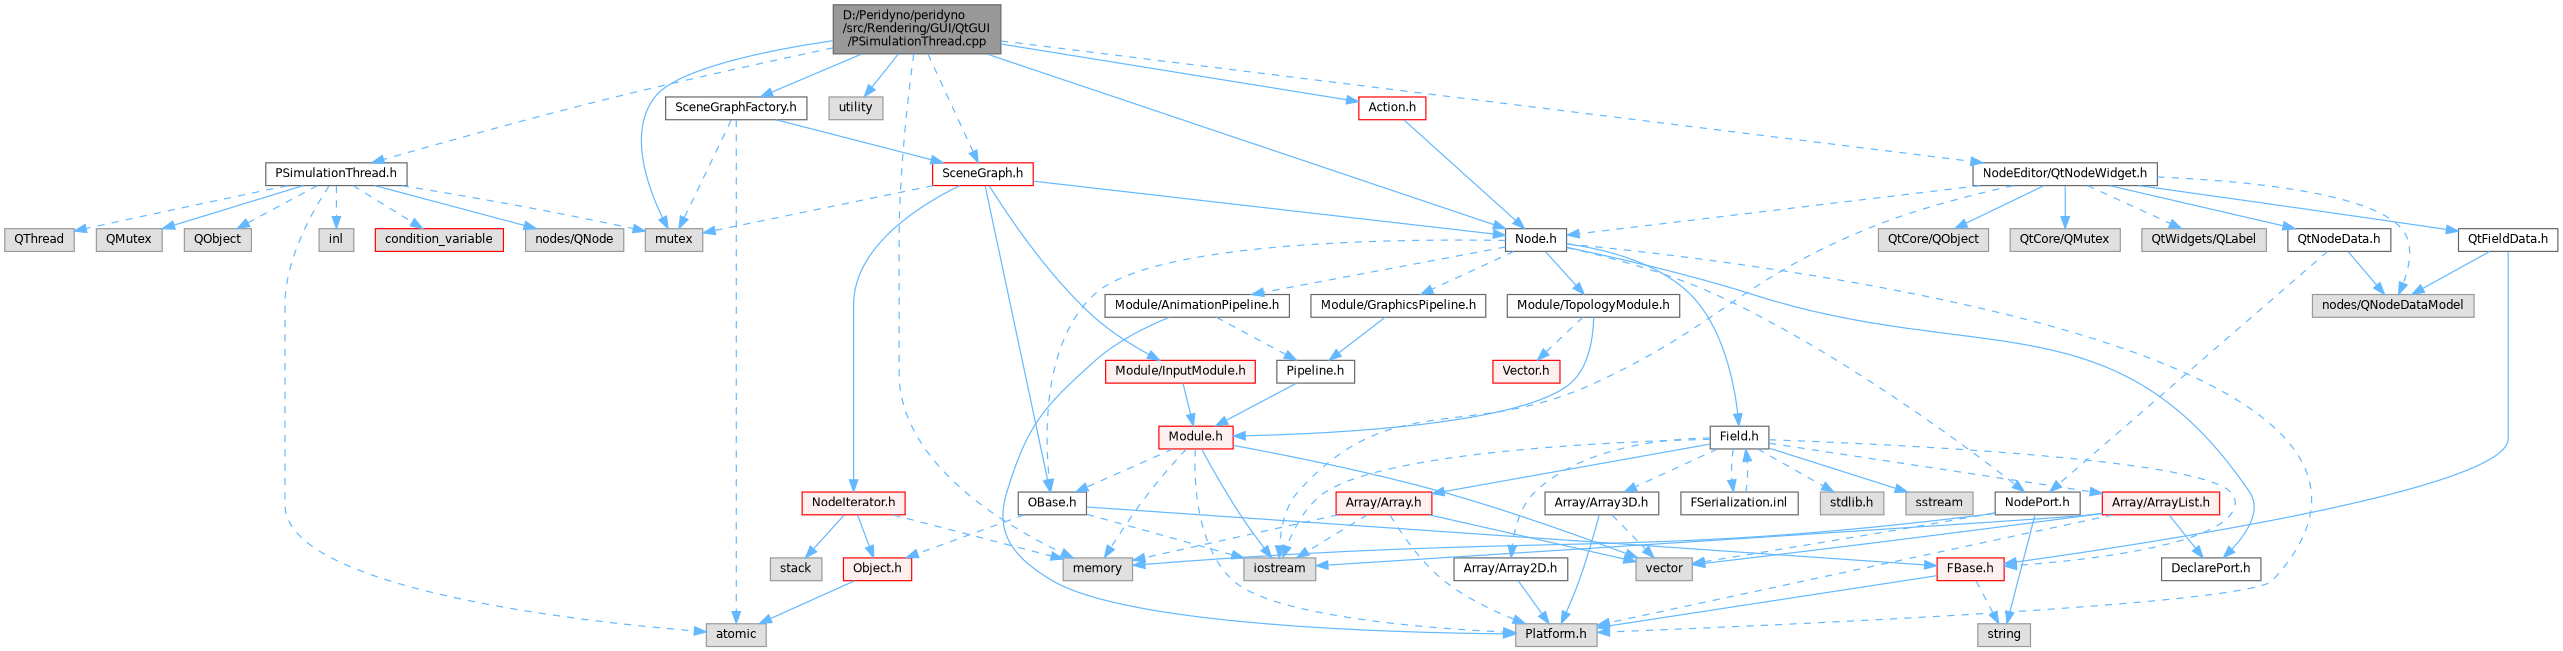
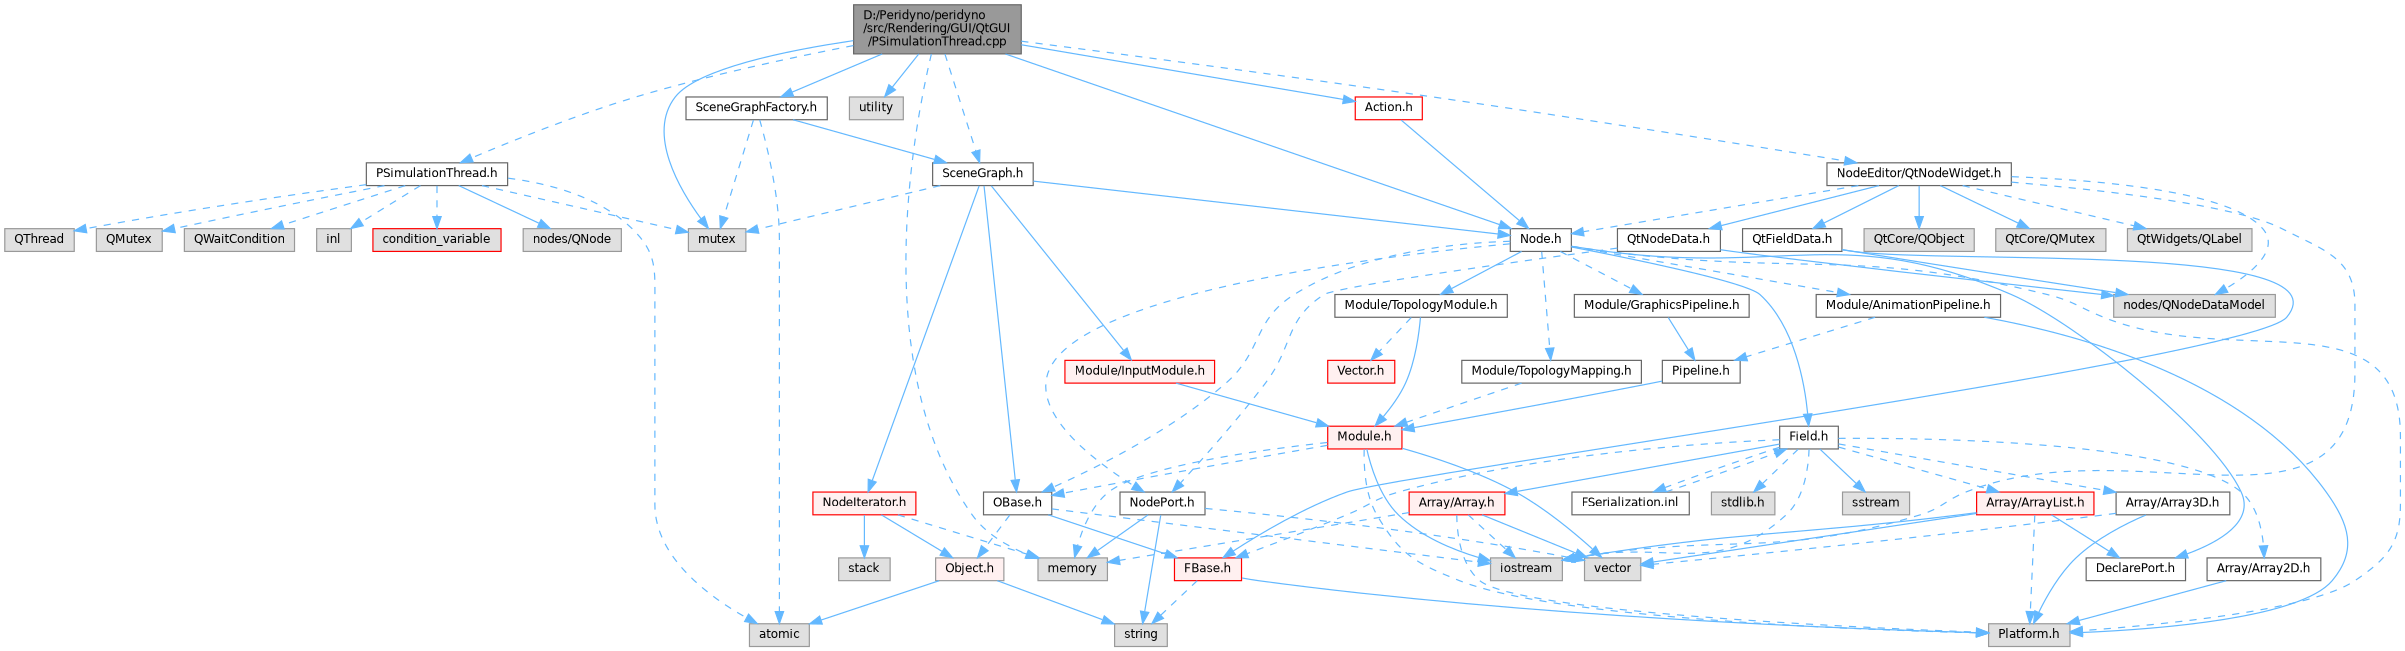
(983, 174) -> (983, 174)
(239, 205) -> (279, 207)
(218, 240) -> (239, 240)
none -> (1552, 372)
(878, 569) -> (970, 569)
none -> (1050, 600)
